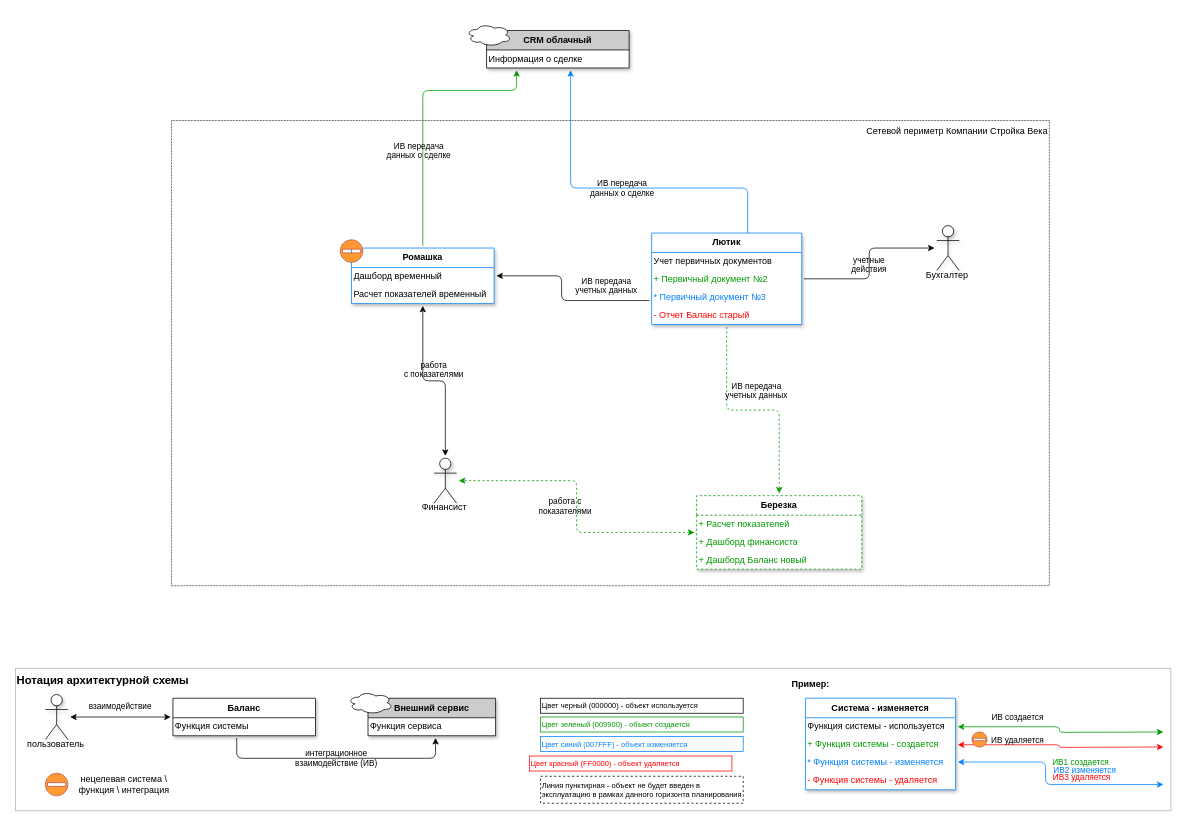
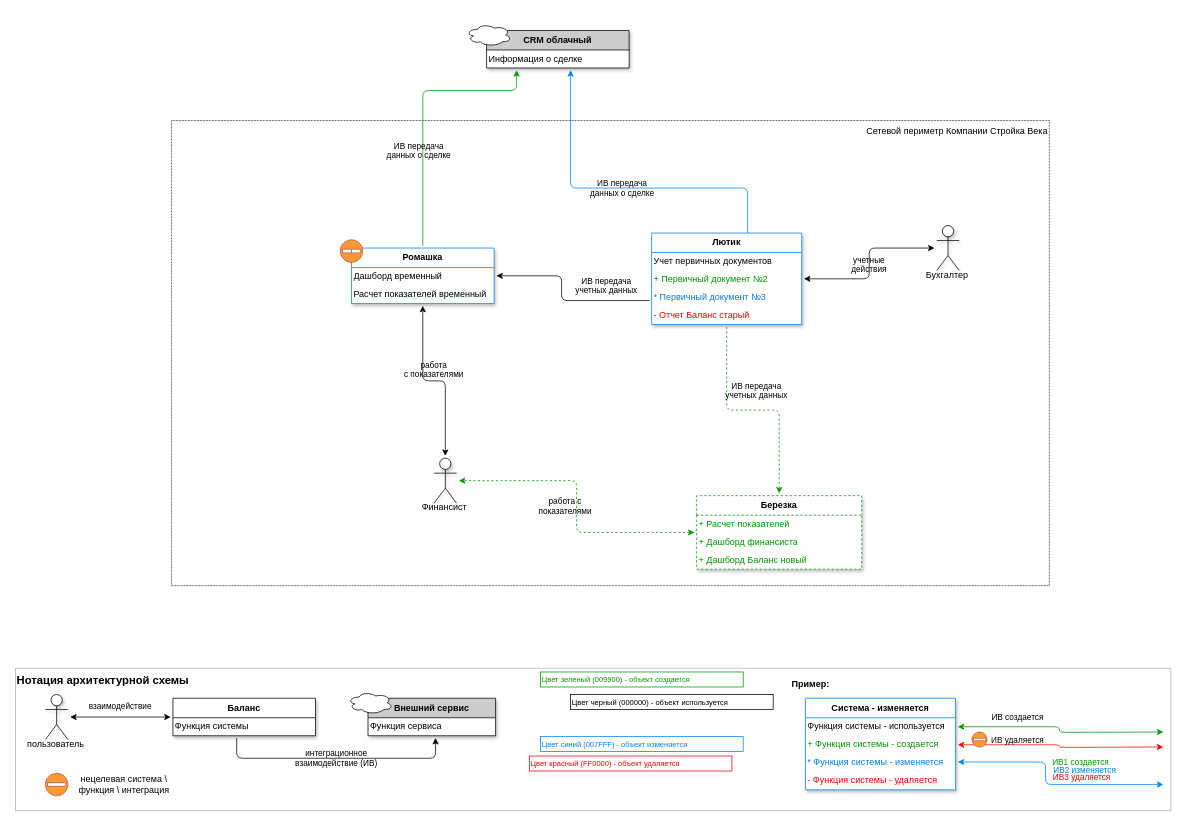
(808, 279) -> (810, 279)
(642, 705) -> (672, 702)
(642, 724) -> (642, 679)
(642, 789) -> none
